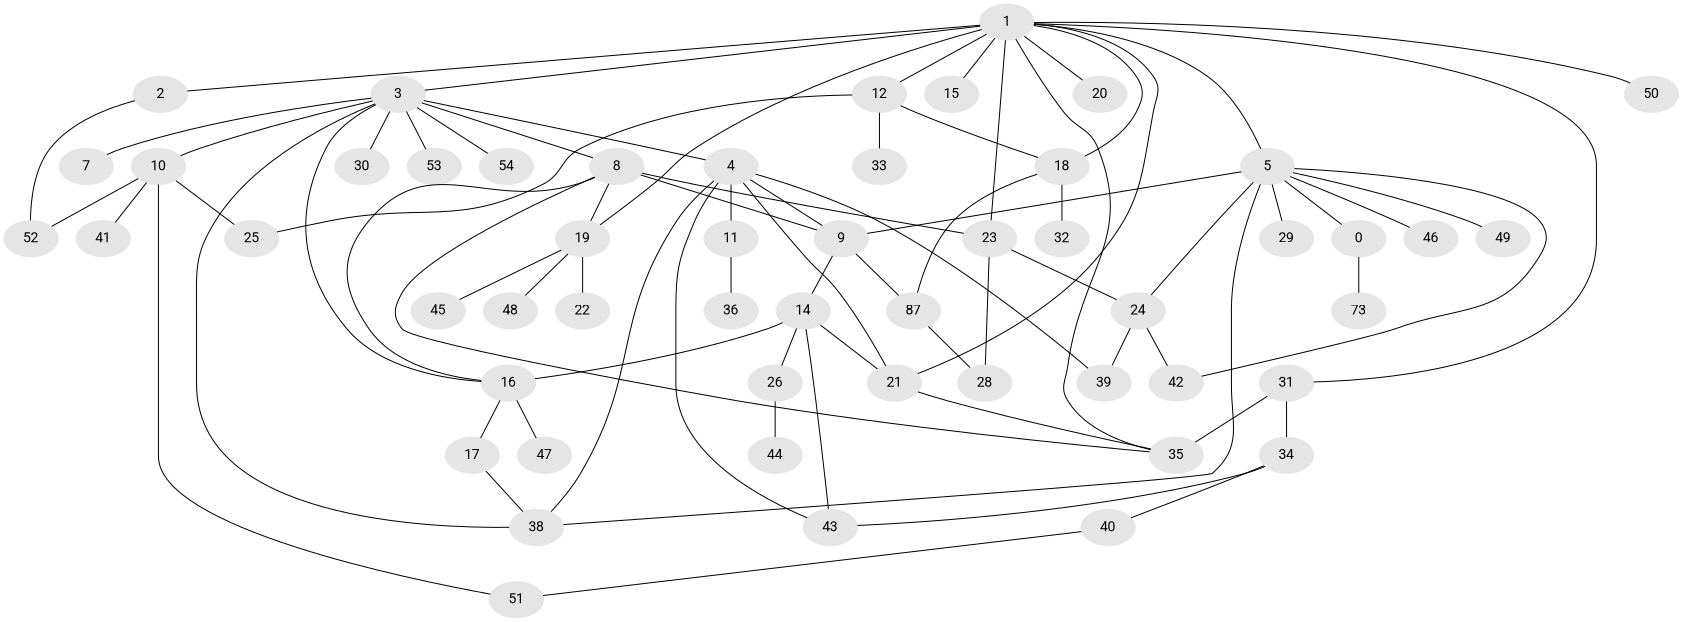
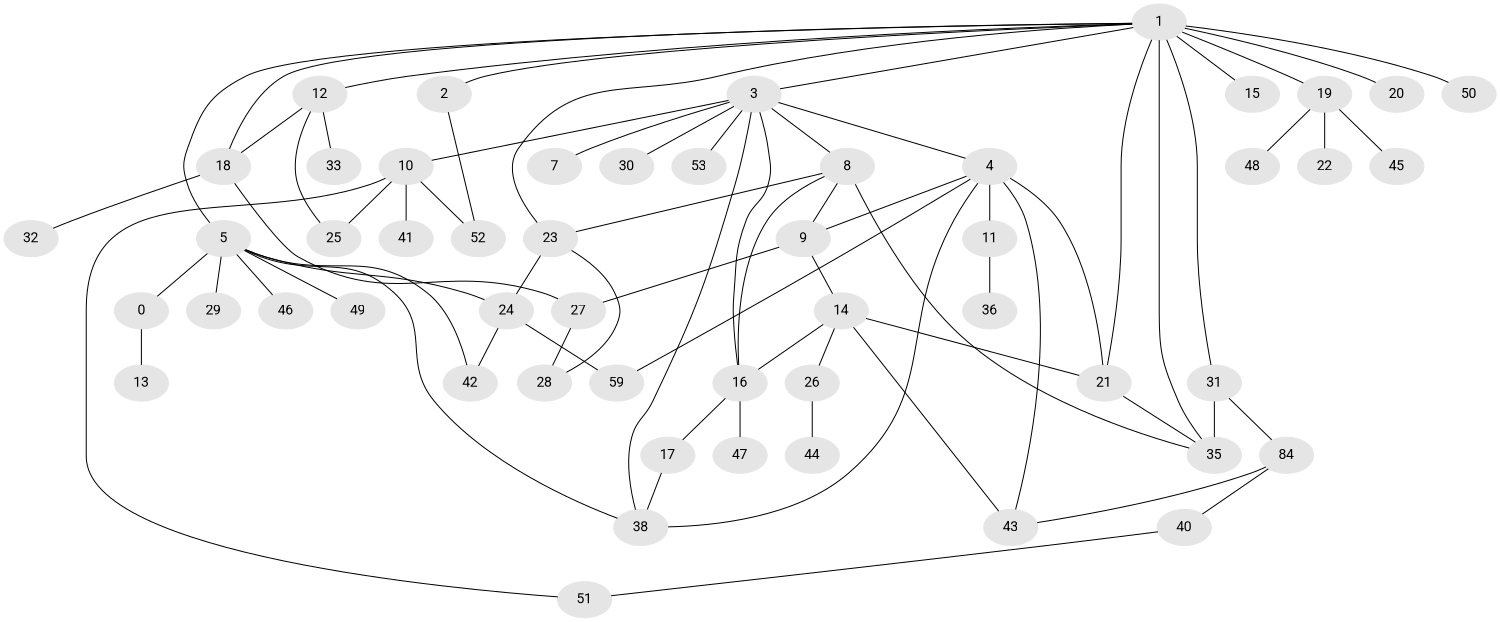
(506, 166) -> none
(600, 202) -> none
(1054, 203) -> none
(914, 311) -> (579, 311)
(1359, 311) -> (141, 383)
(1104, 383) -> (617, 383)
(1287, 455) -> (1287, 455)
